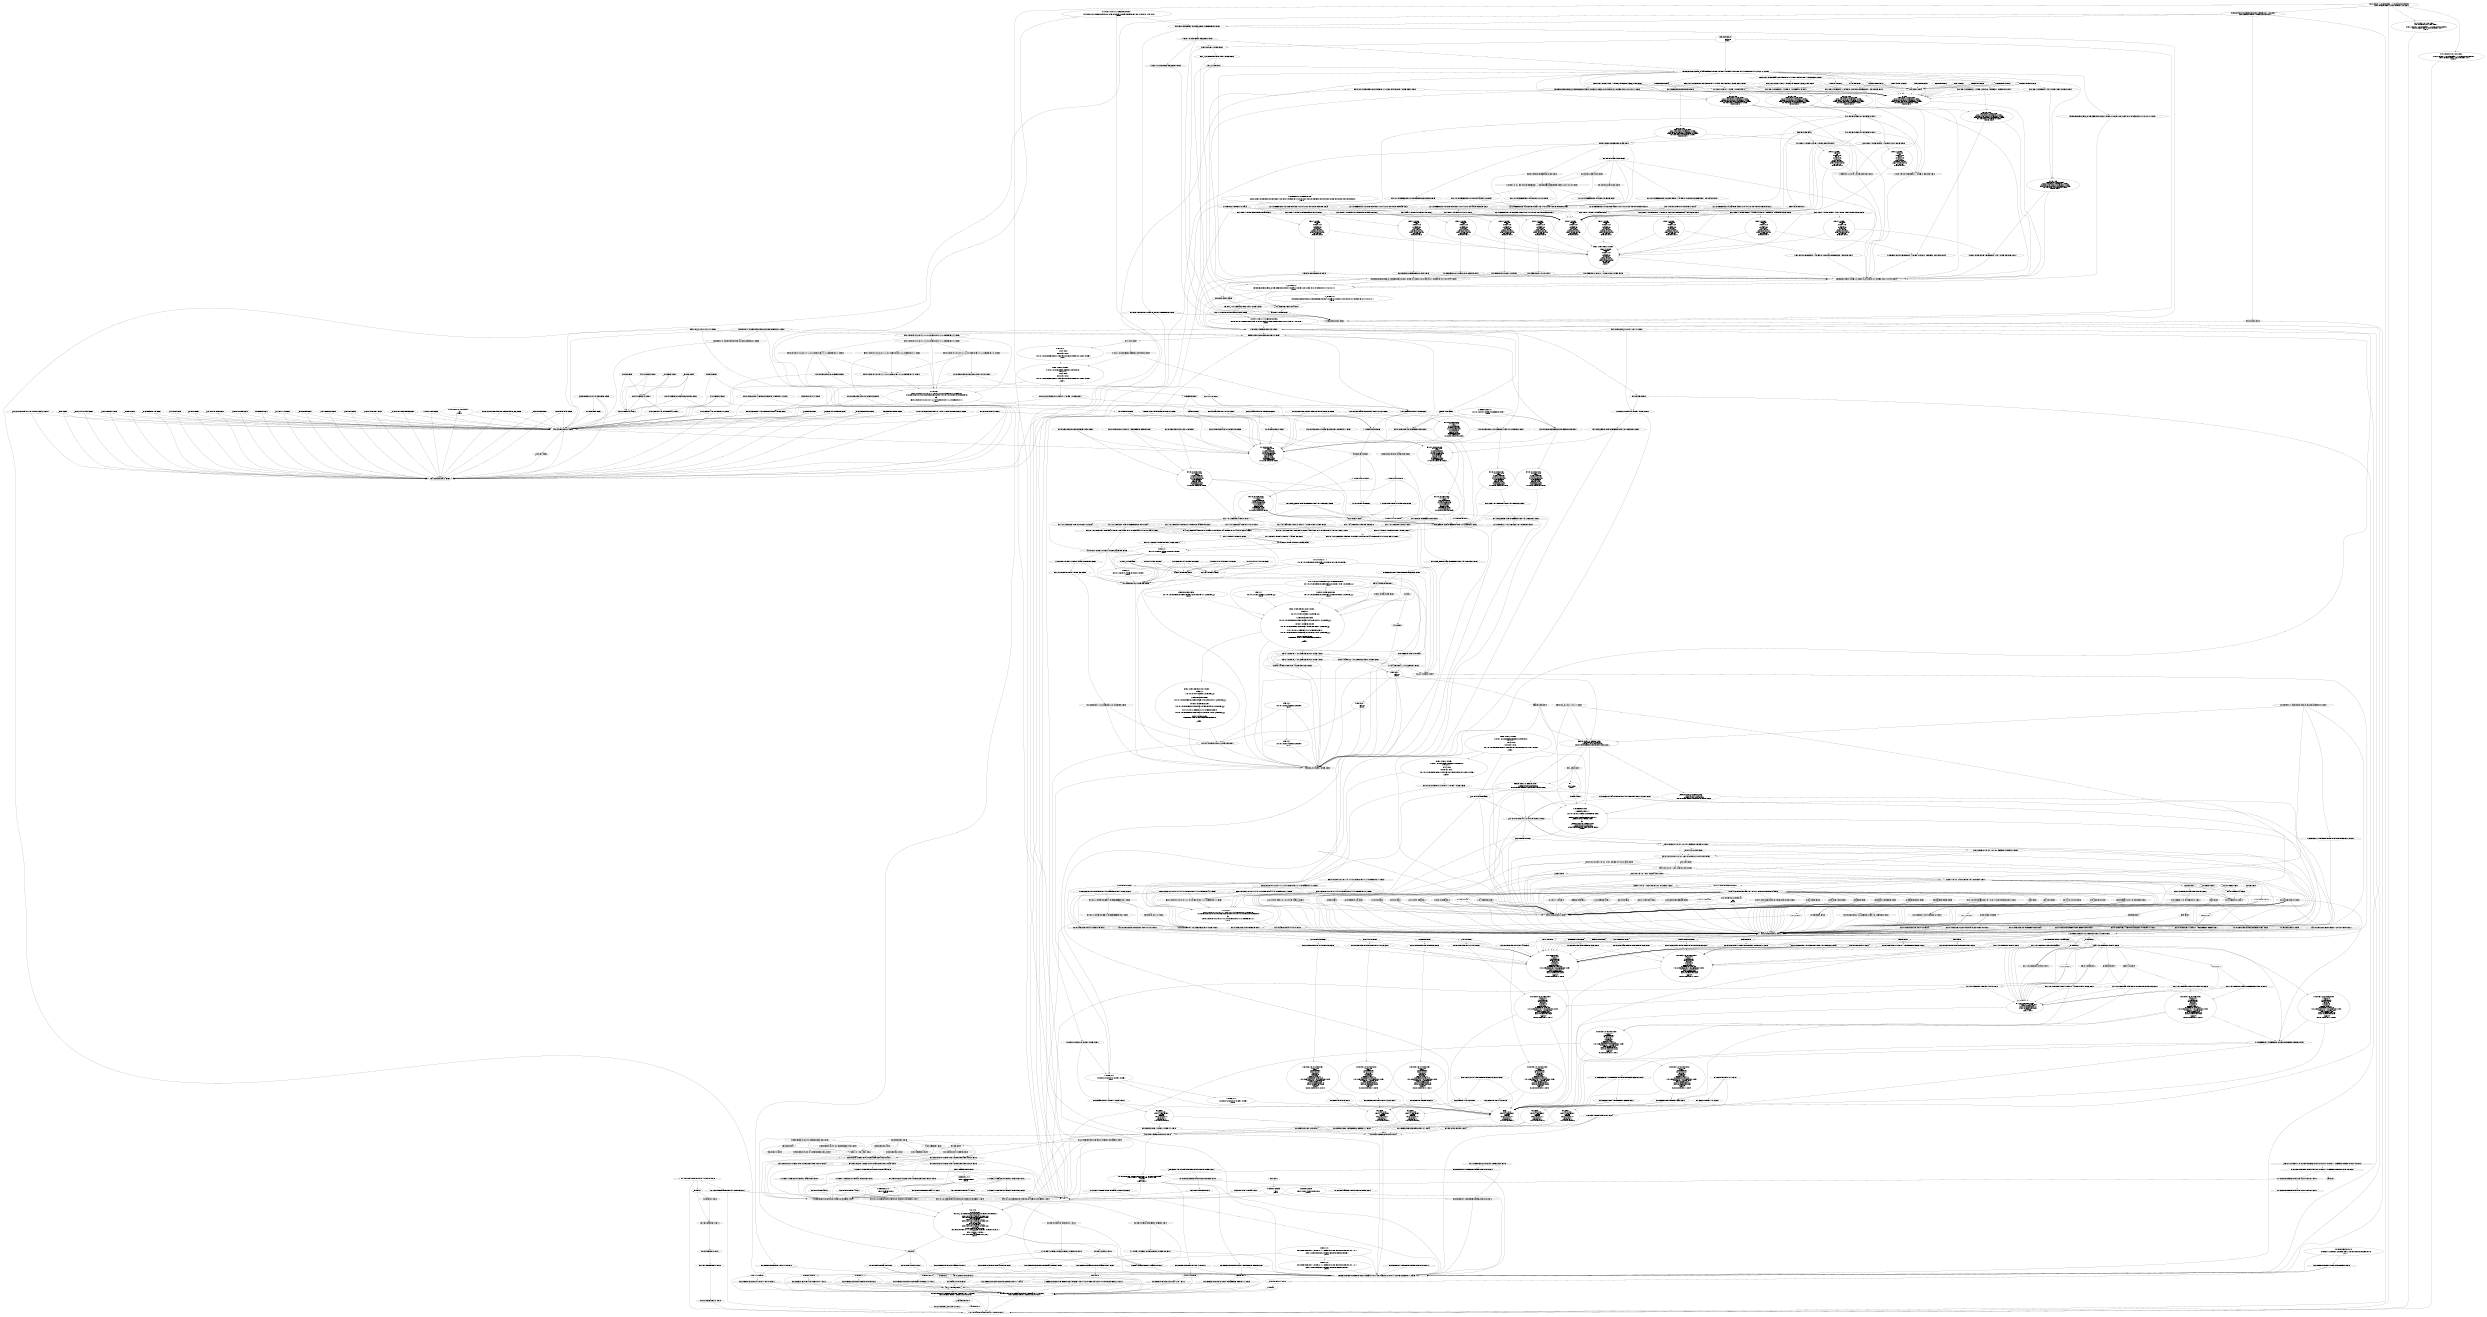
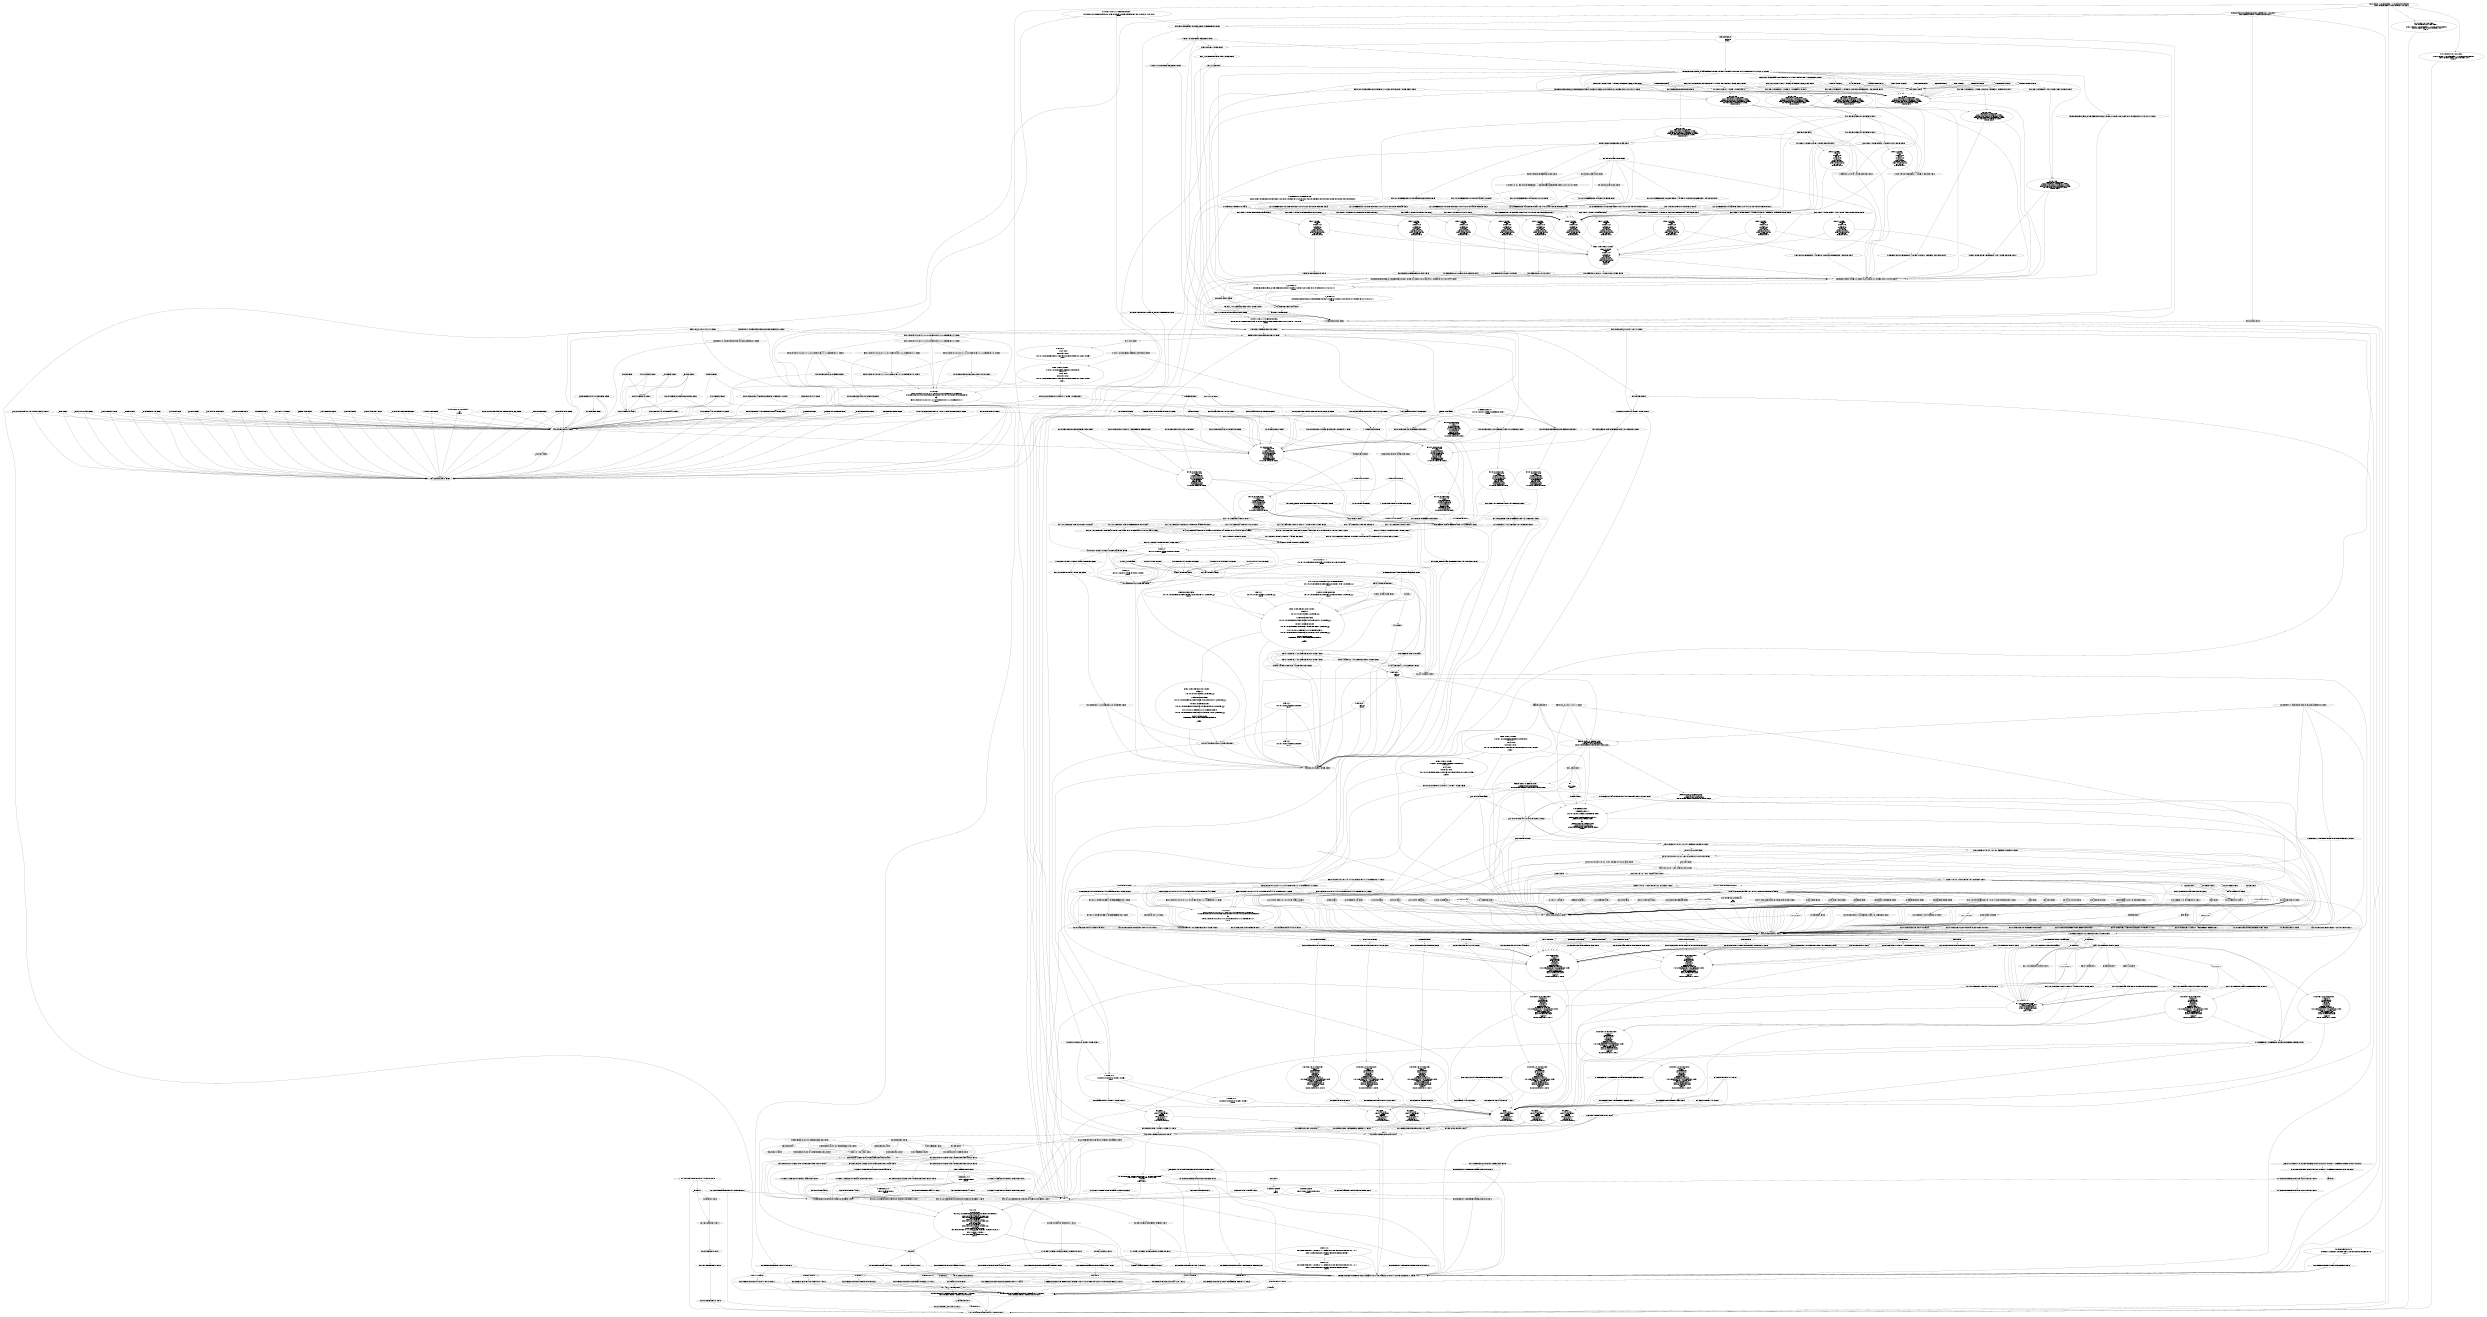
(1797, 207) -> none
(305, 412) -> (305, 412)
